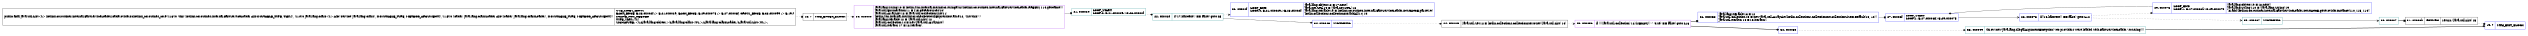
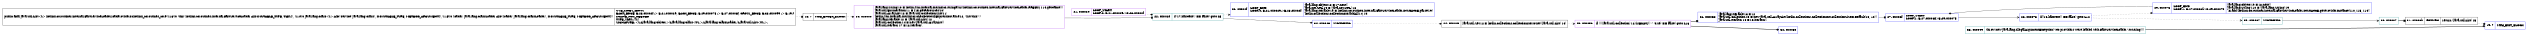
(1109, 12) -> (1109, 12)
(1067, 13) -> (1108, 18)
(1880, 30) -> none
